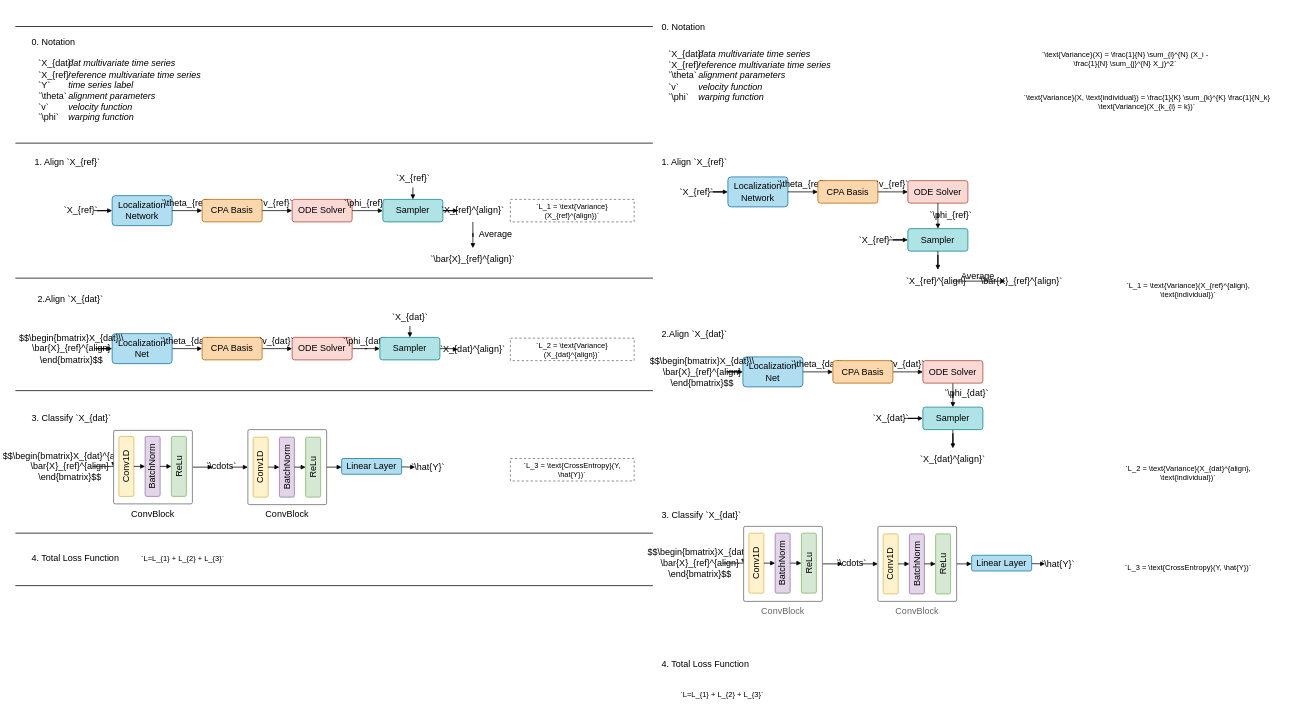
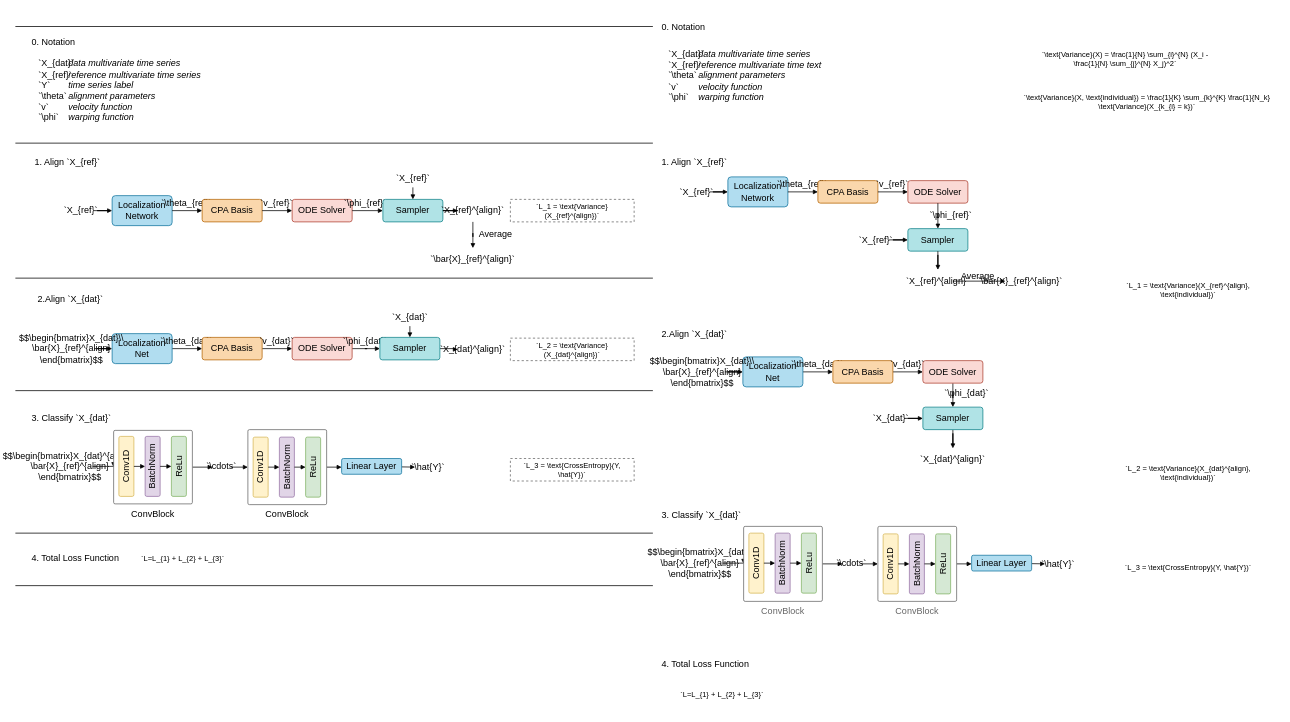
(775, 75) -> (771, 75)
(145, 90) -> (145, 90)
